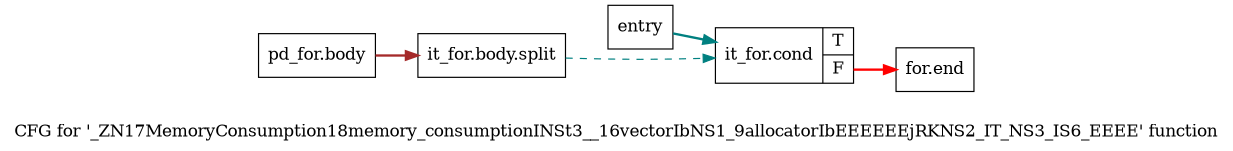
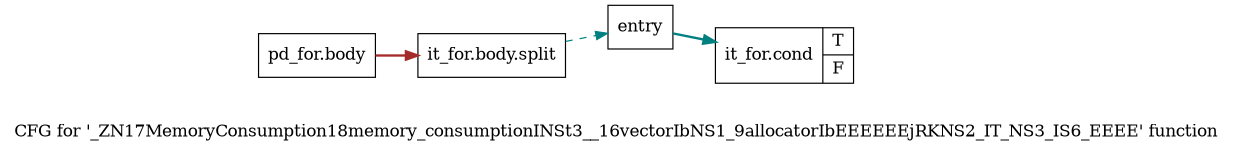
(634, 59) -> (581, 38)
(935, 70) -> none
